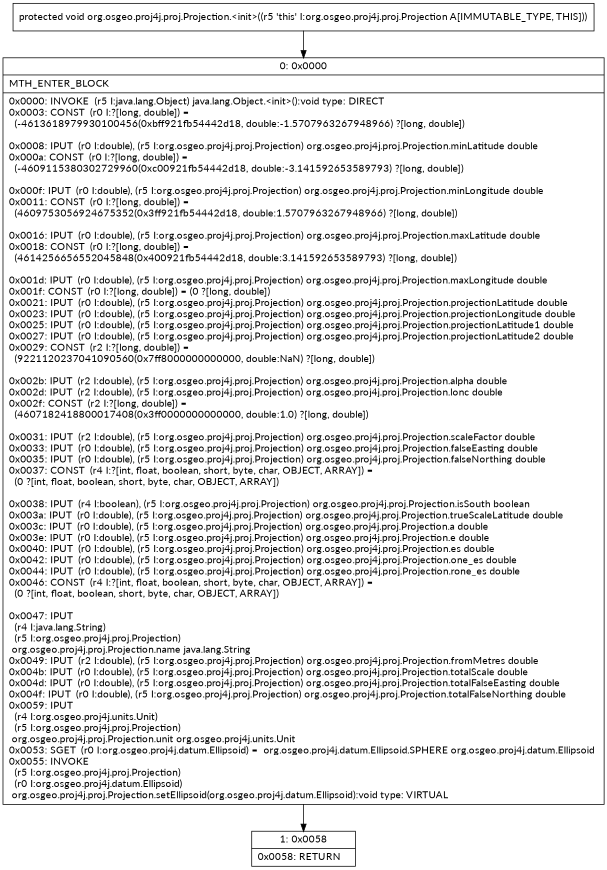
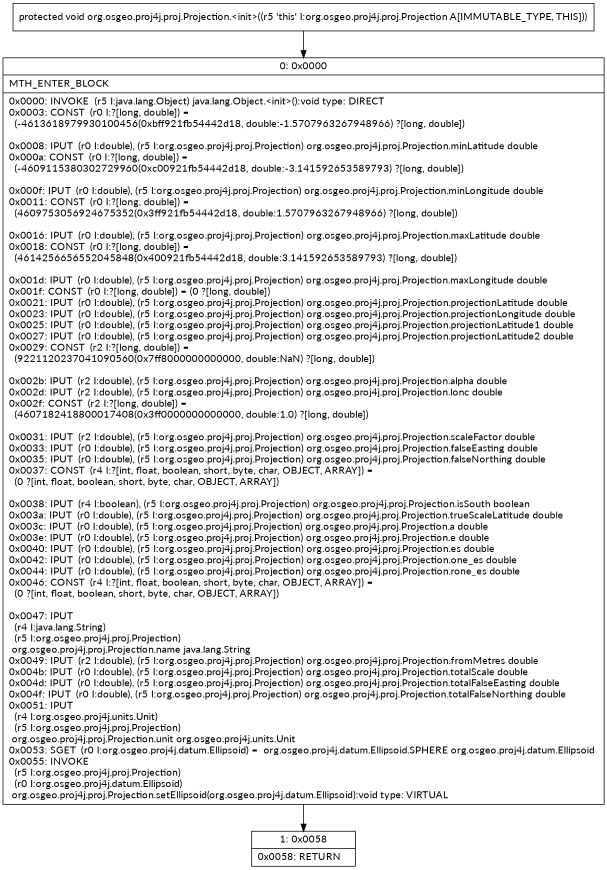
(44, 706) -> (44, 706)
